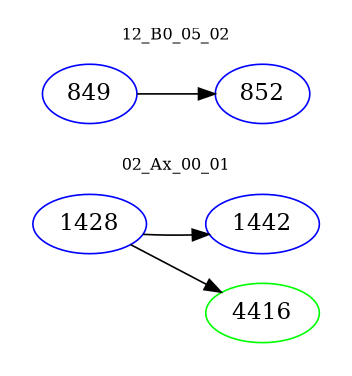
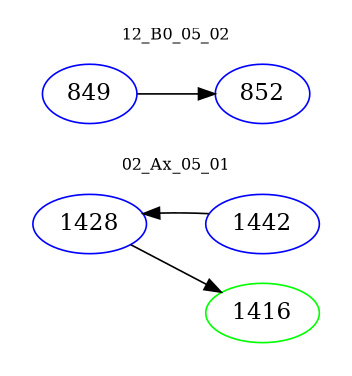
(176, 166) -> (176, 166)
(168, 235) -> (184, 213)
(263, 313) -> (263, 313)
